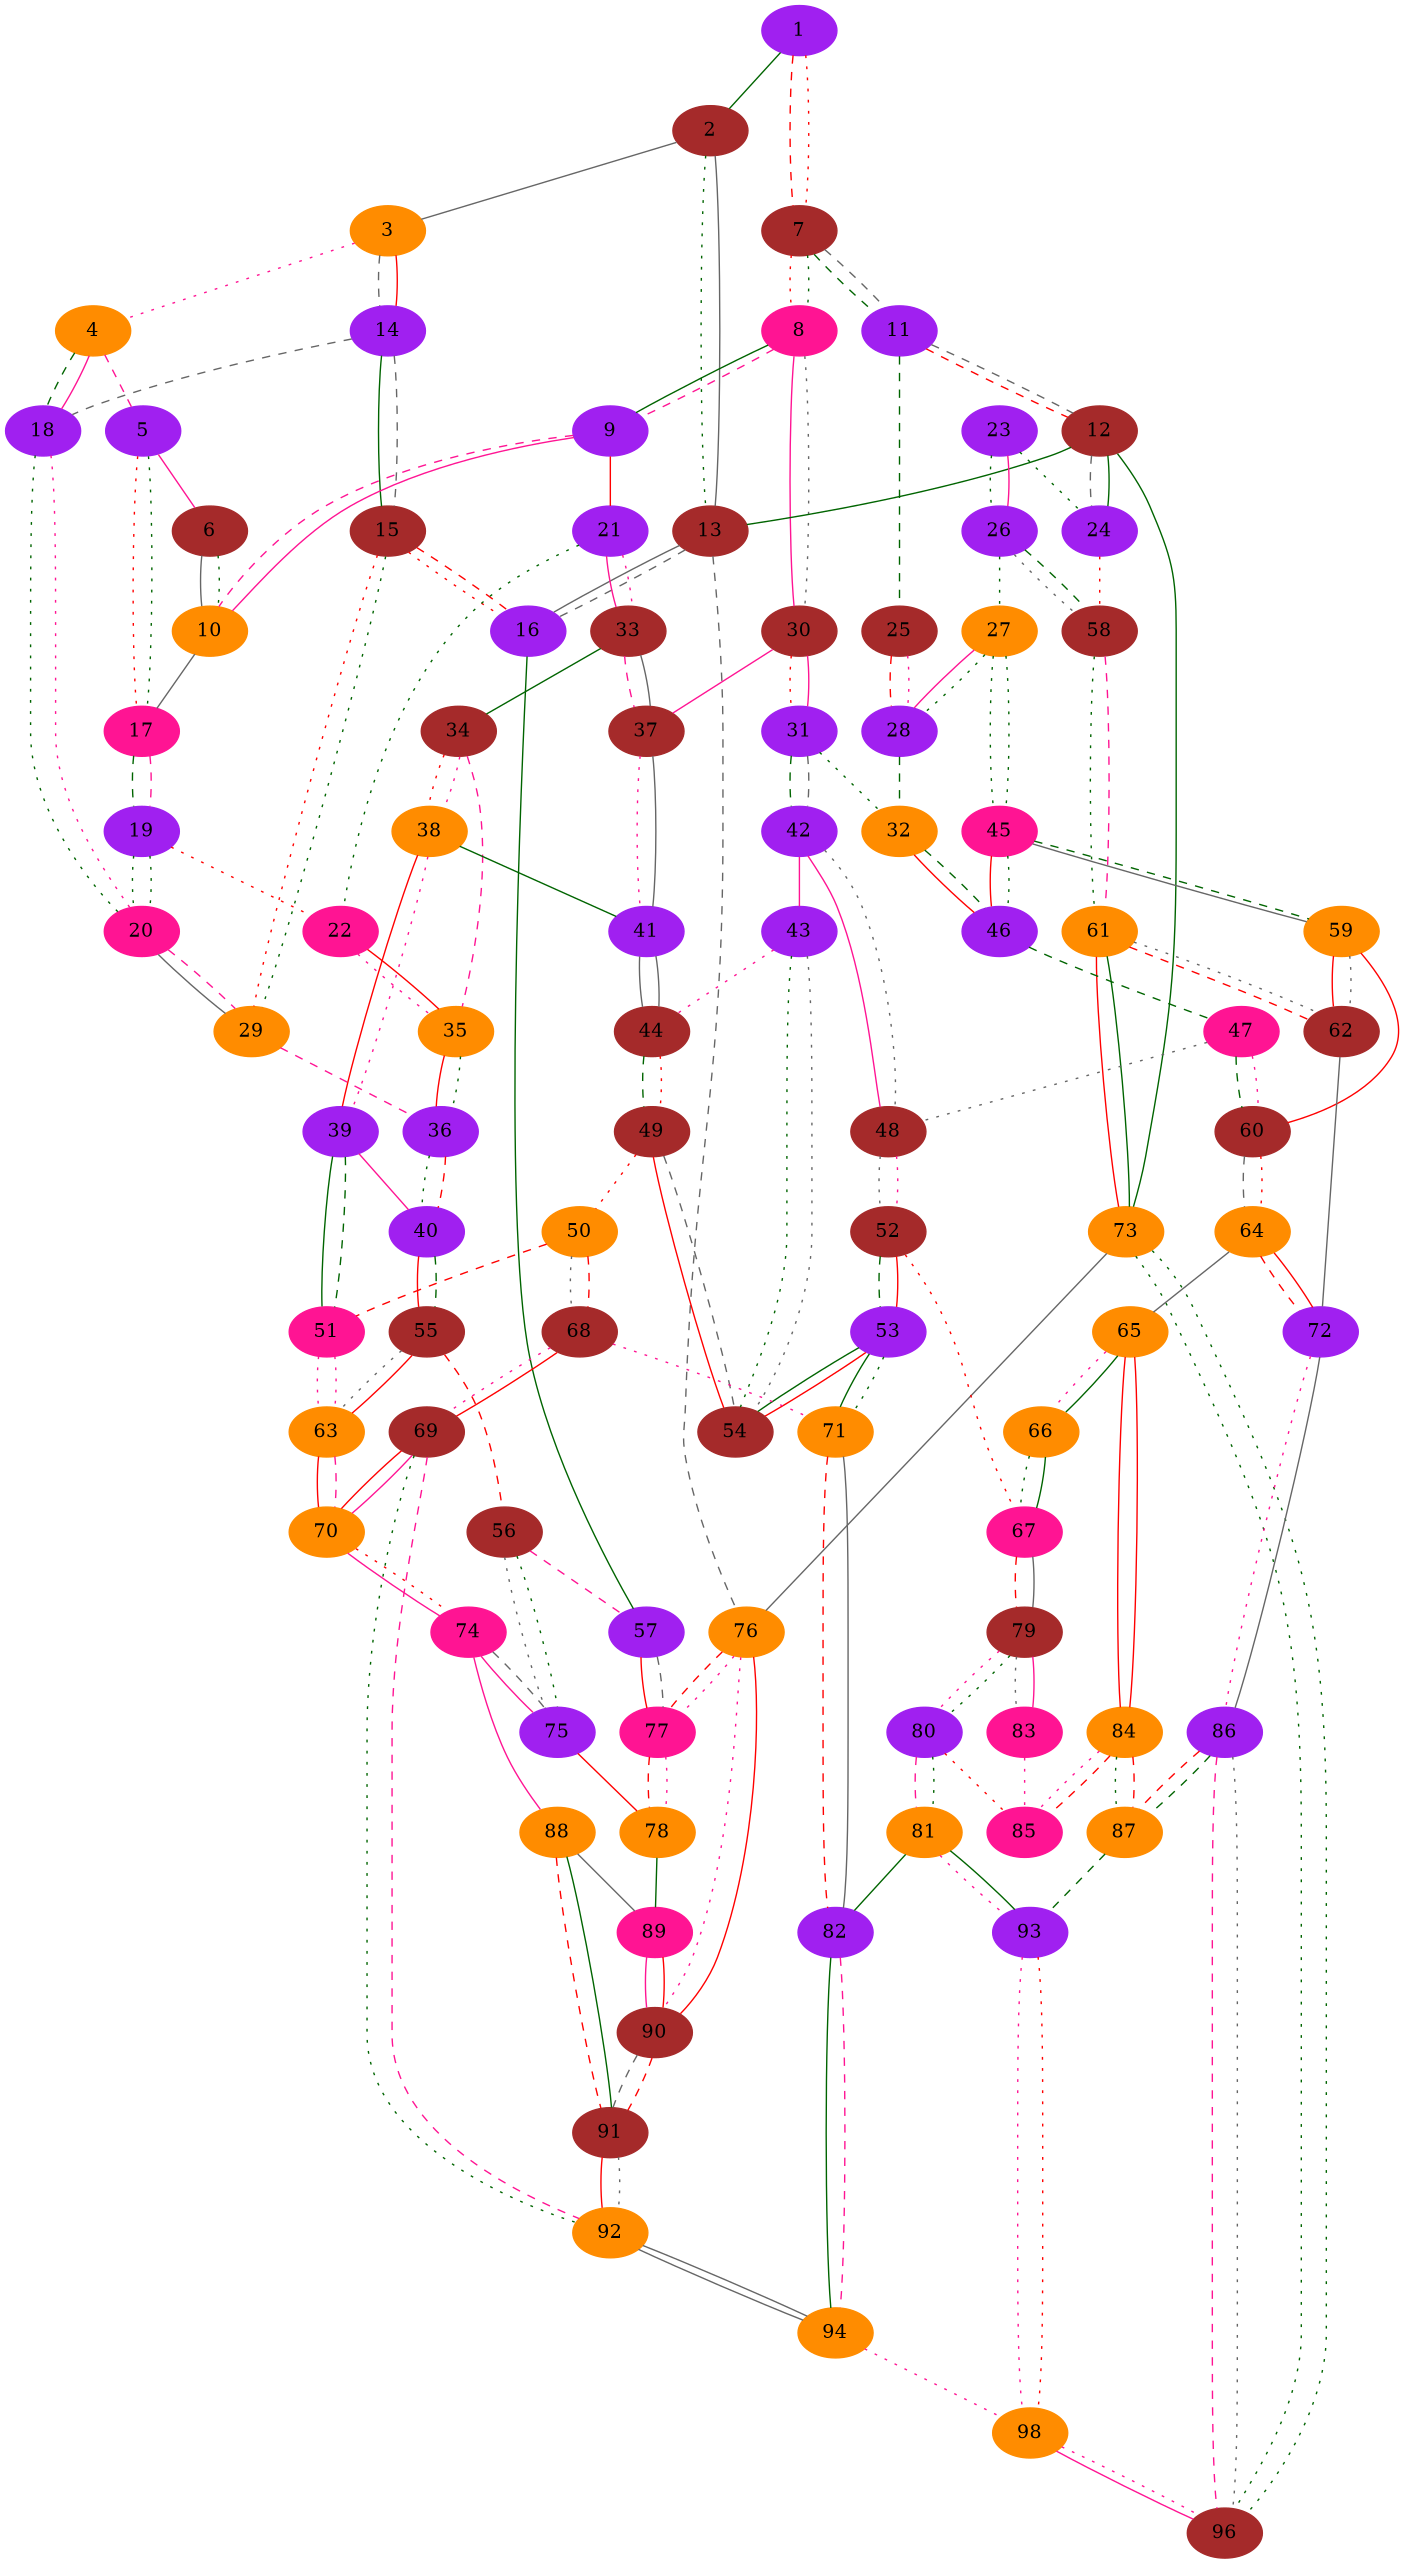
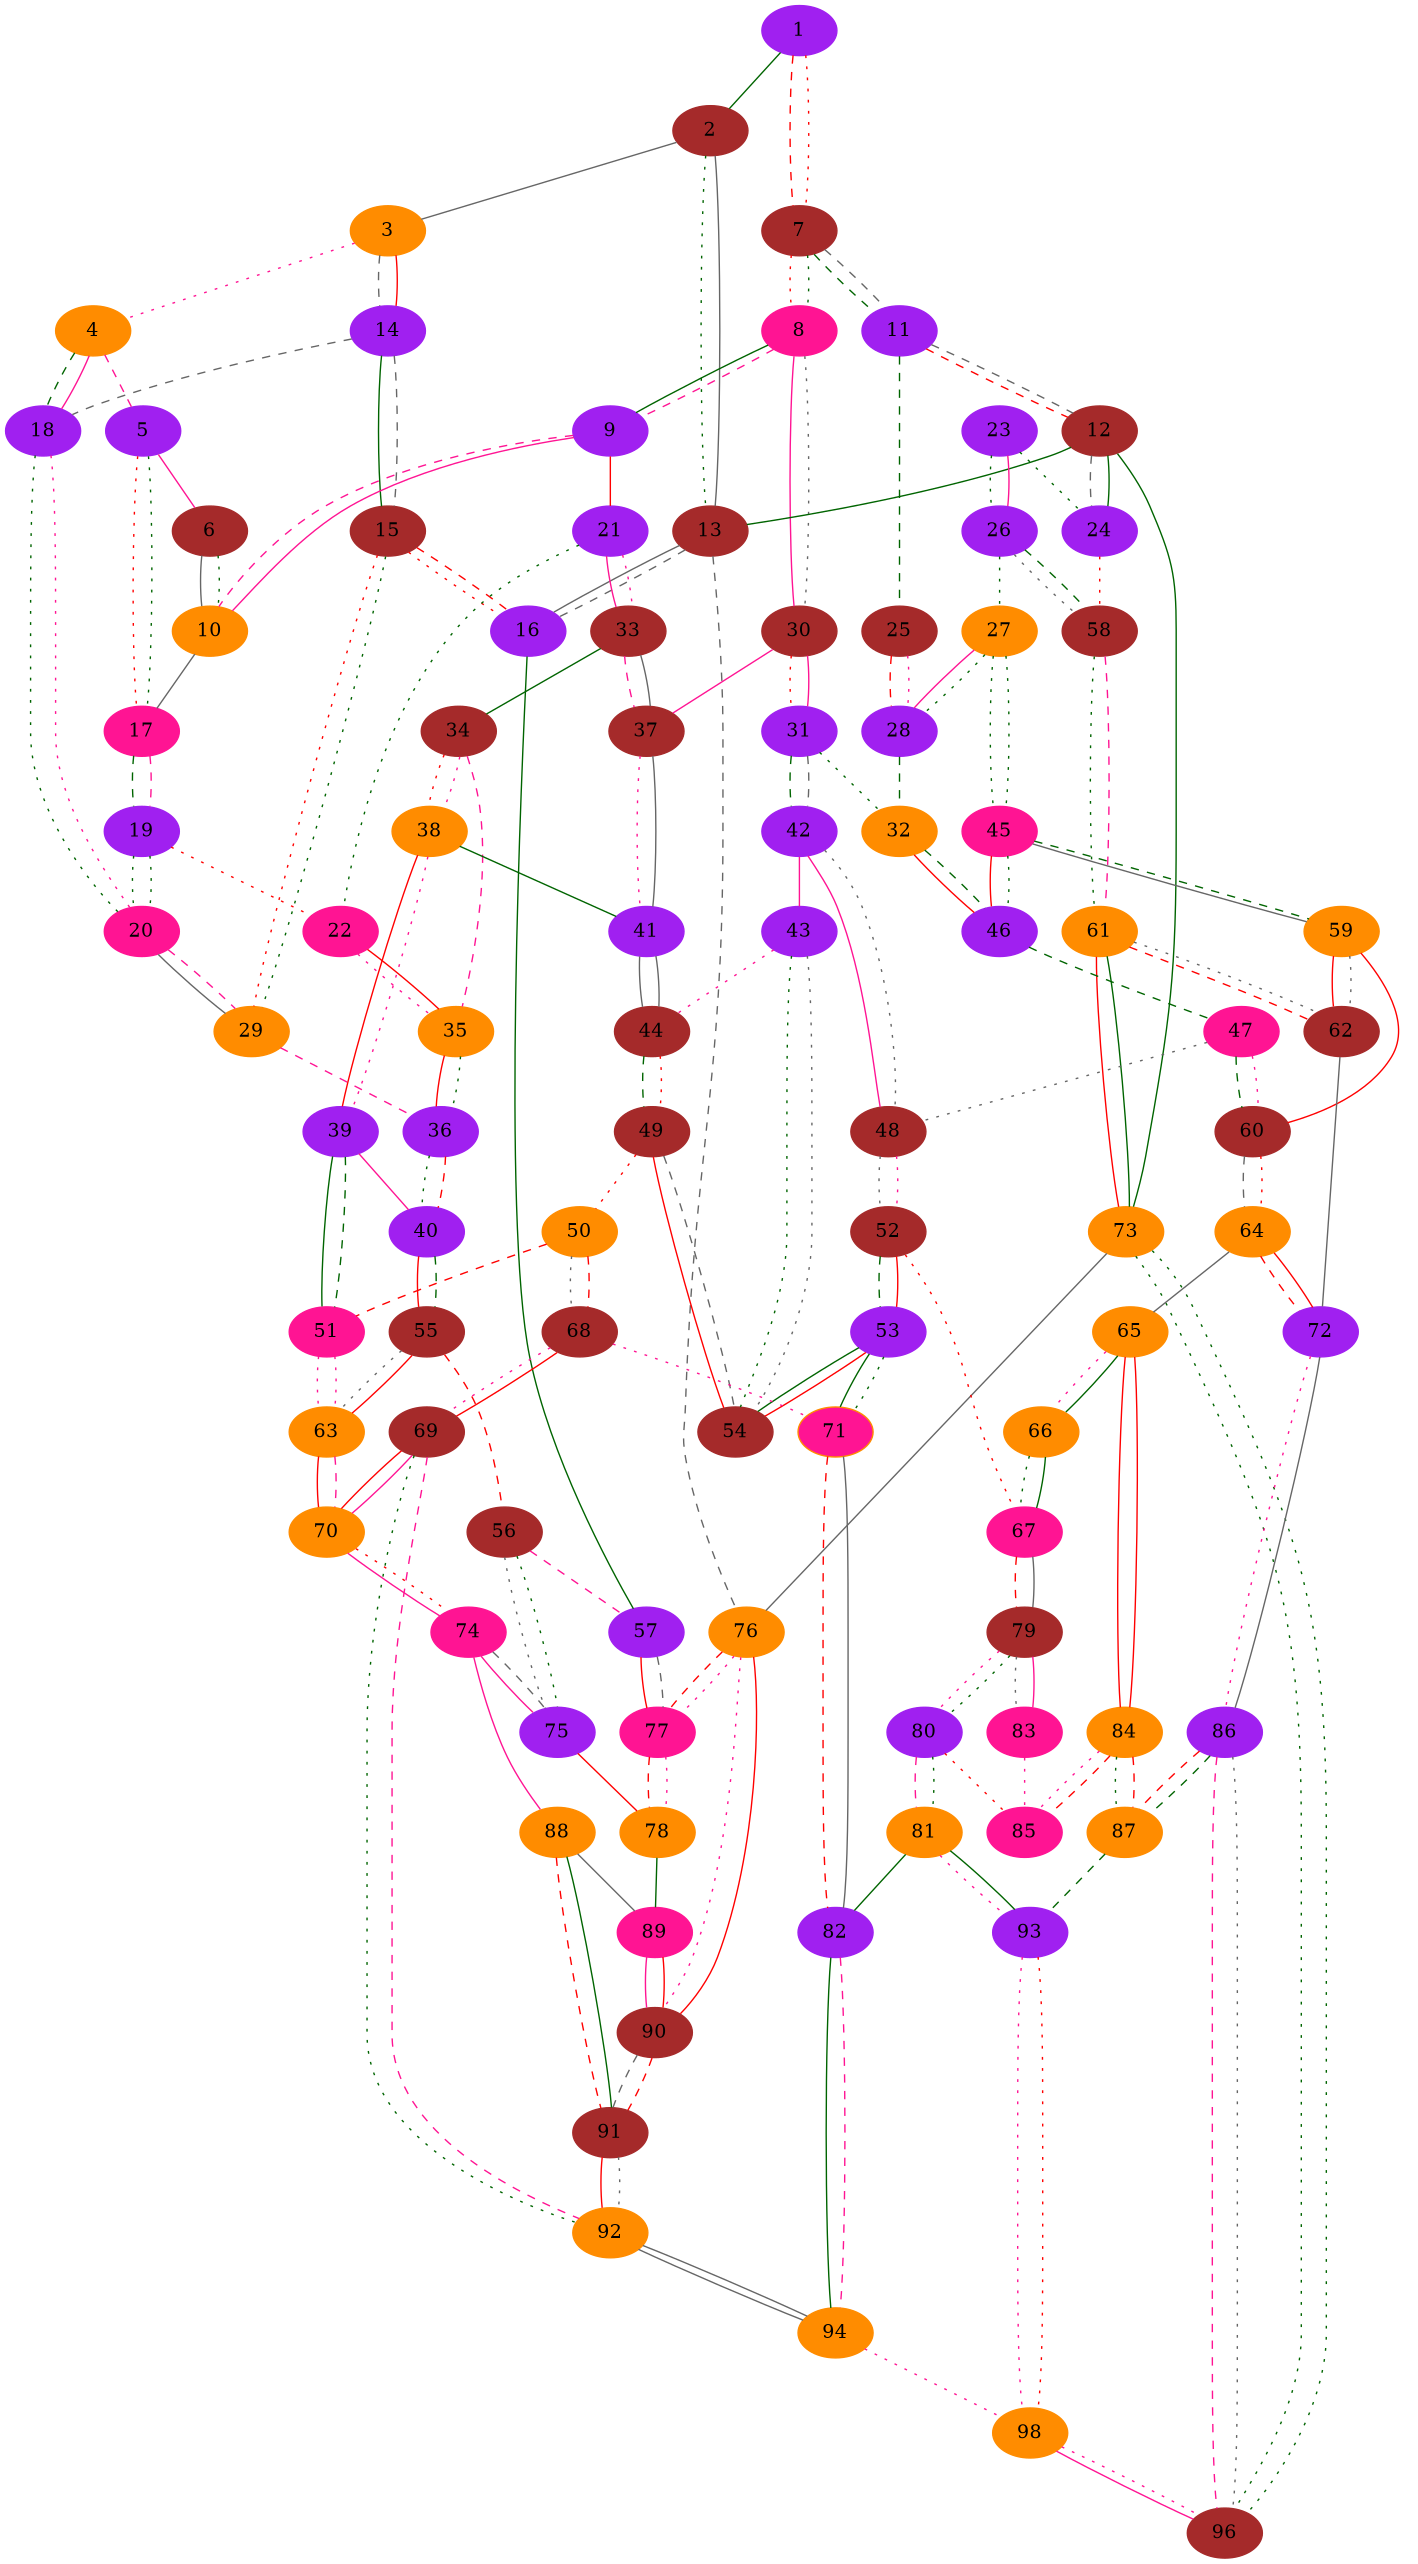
(836, 1432) -> (836, 1432)
